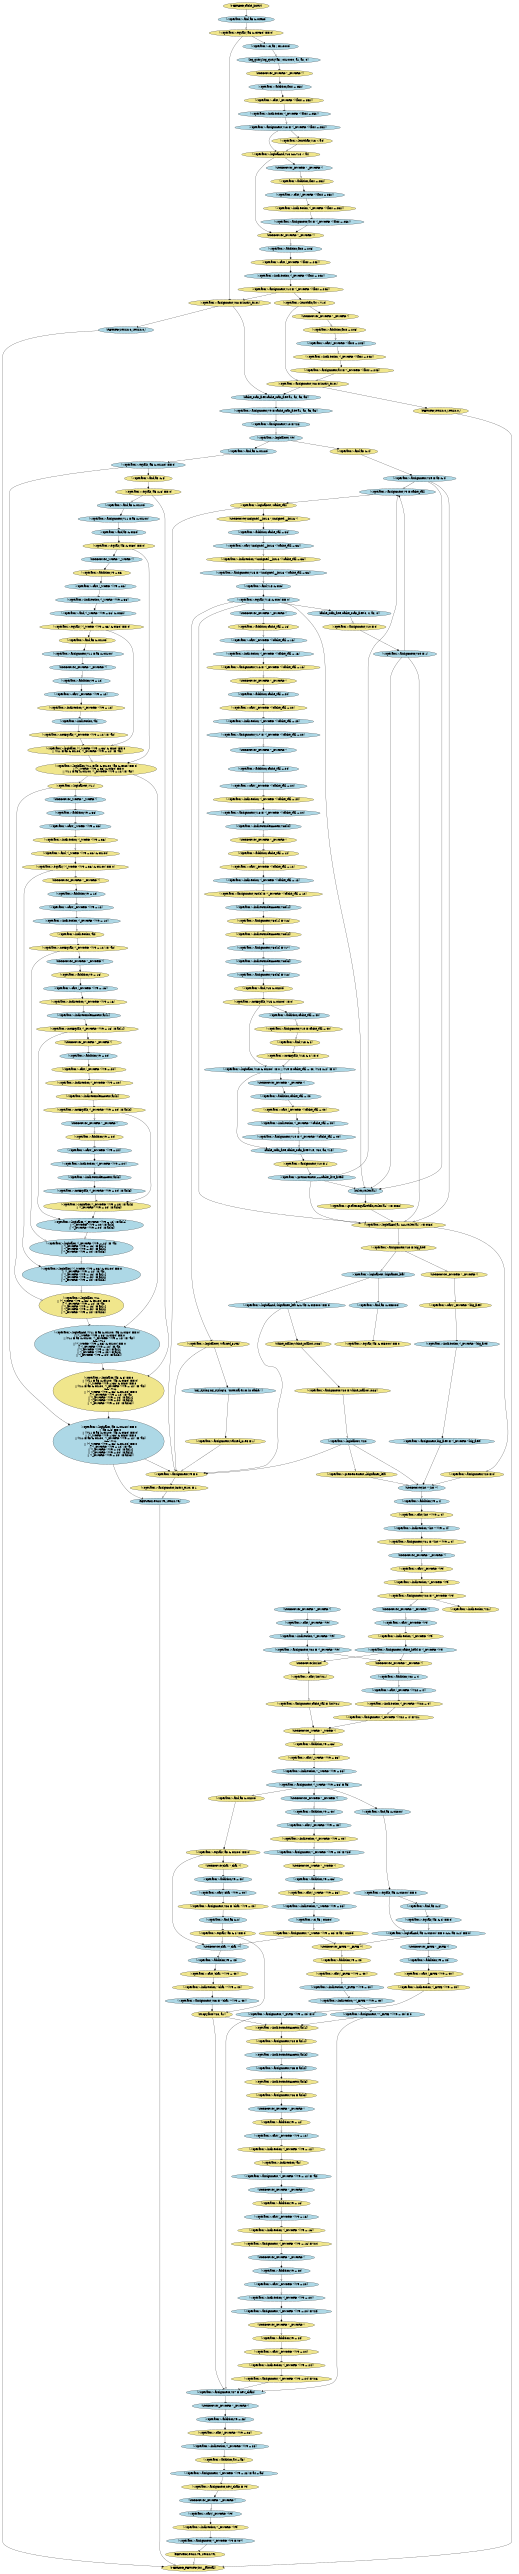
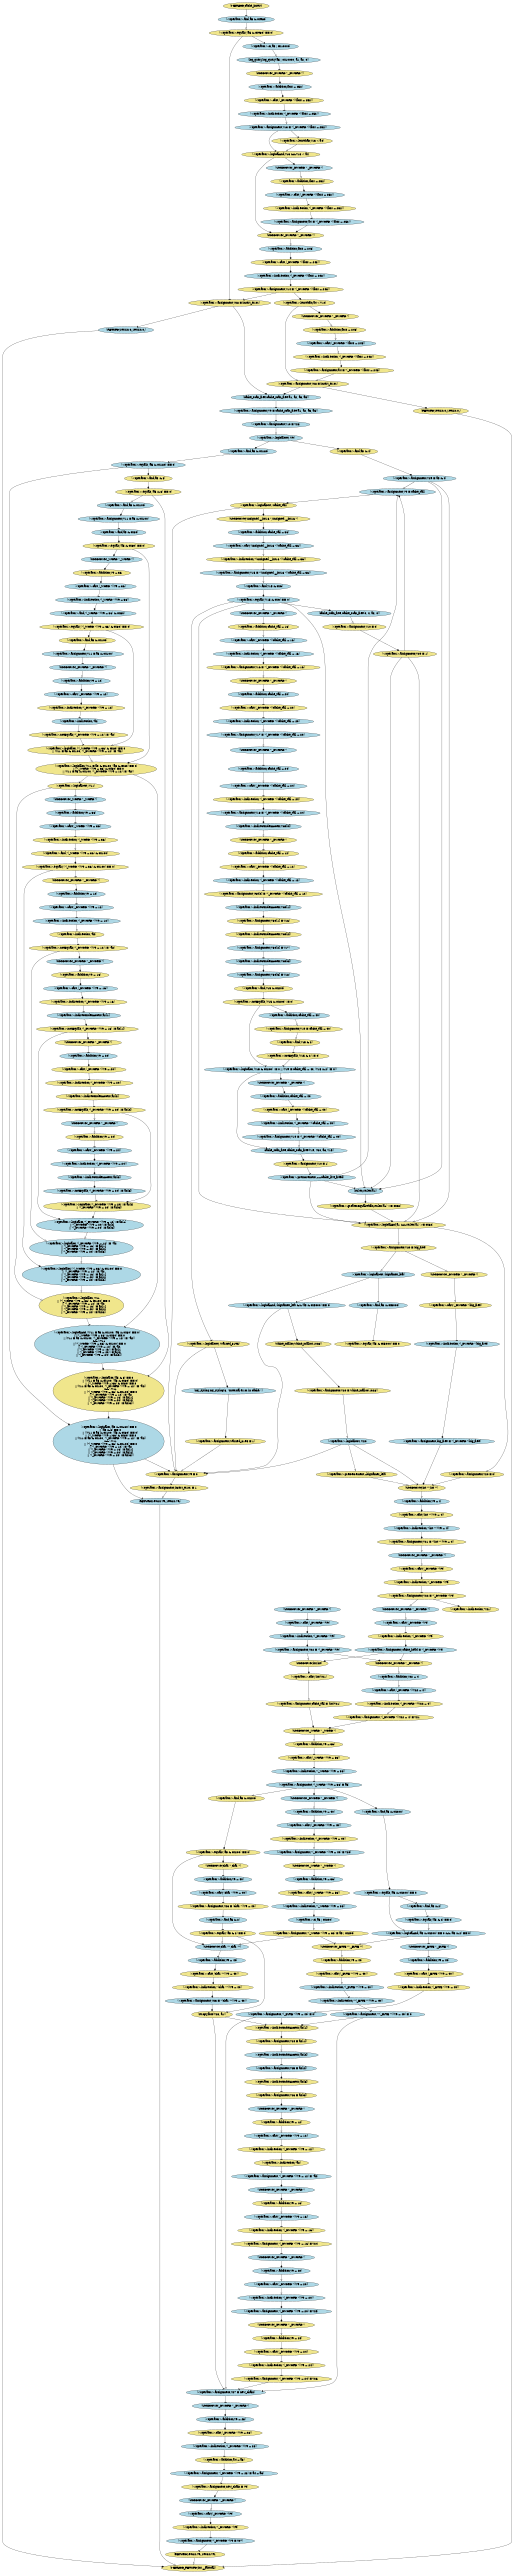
(405, 654) -> (405, 654)
(422, 1488) -> (422, 1488)
